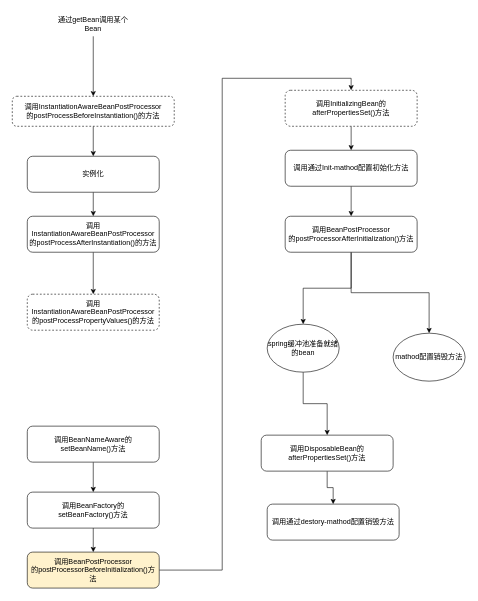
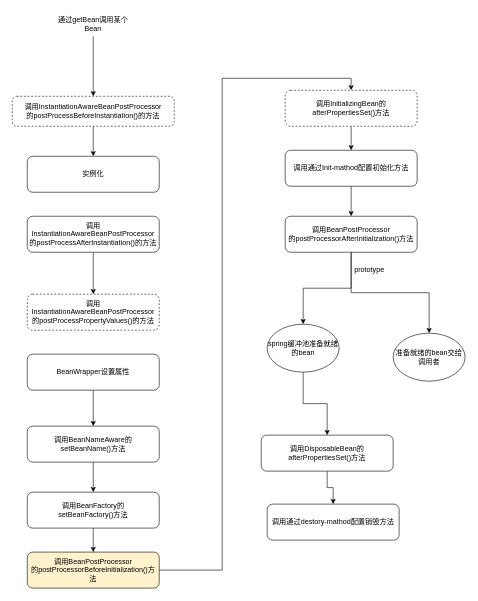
(93, 210) -> none
none -> (369, 270)
(429, 357) -> (429, 357)
none -> (93, 372)
none -> (93, 420)
